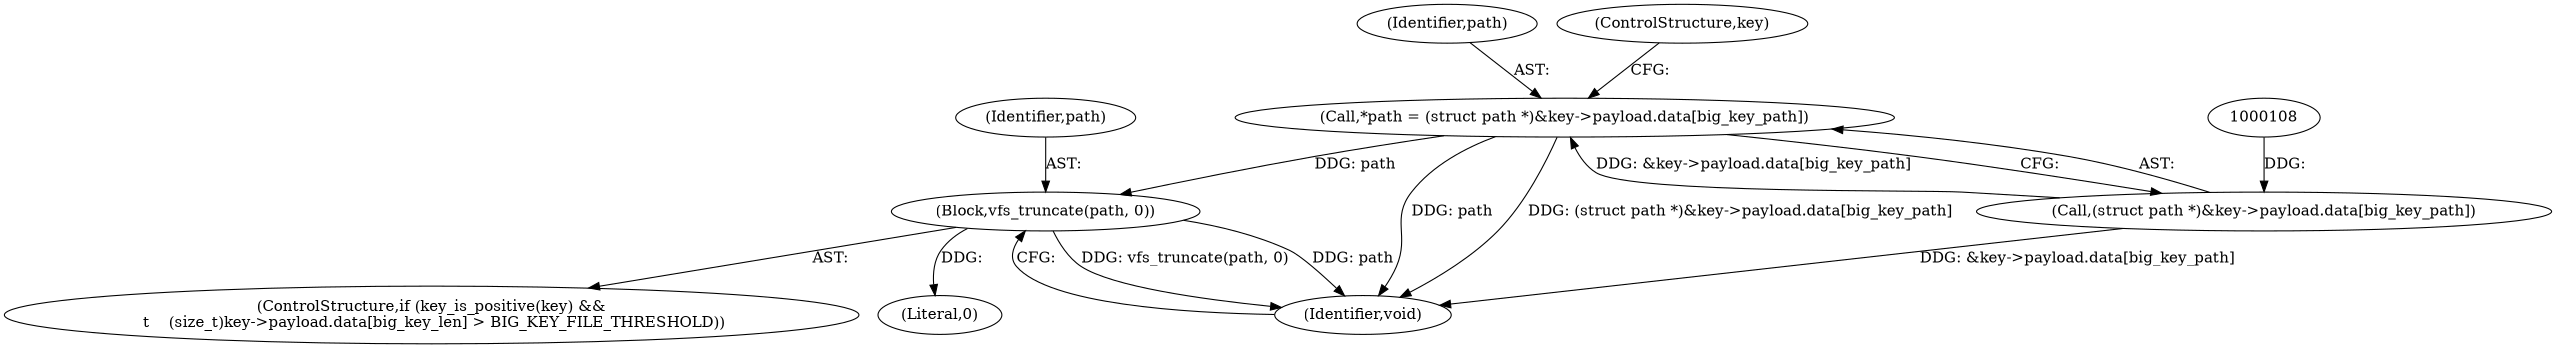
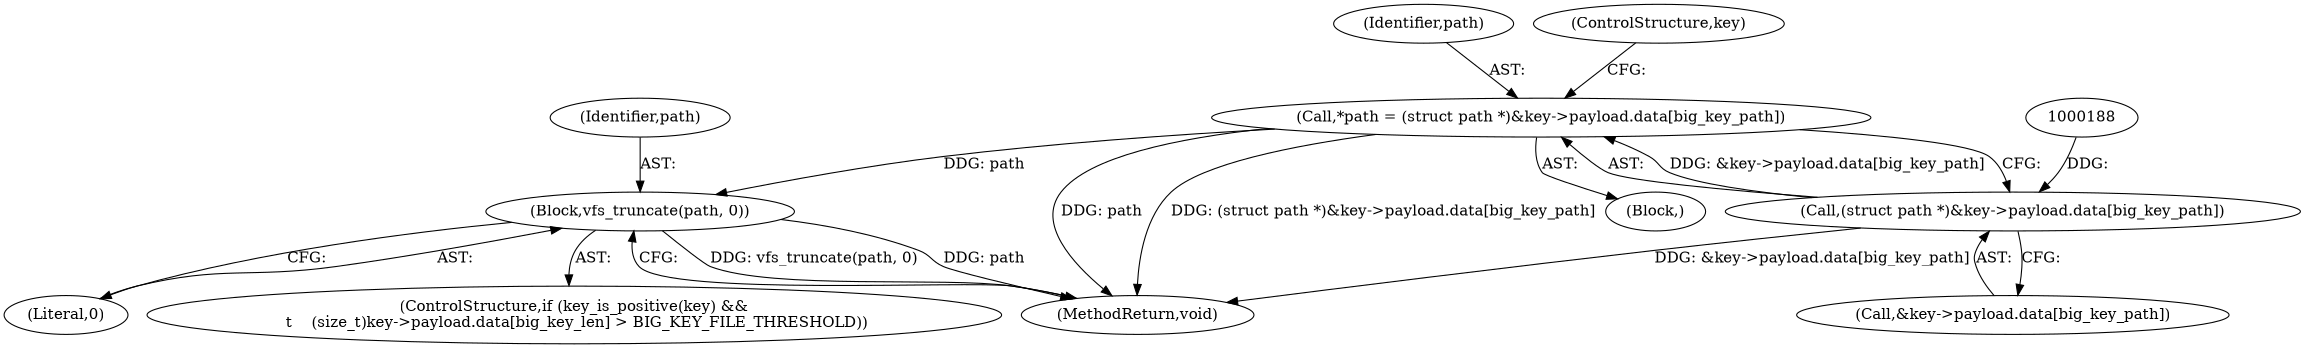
(2264, 118) -> (2082, 118)
none -> (1656, 212)
(964, 258) -> (309, 258)
none -> (325, 268)
(1363, 315) -> (1138, 315)
none -> (2013, 315)
